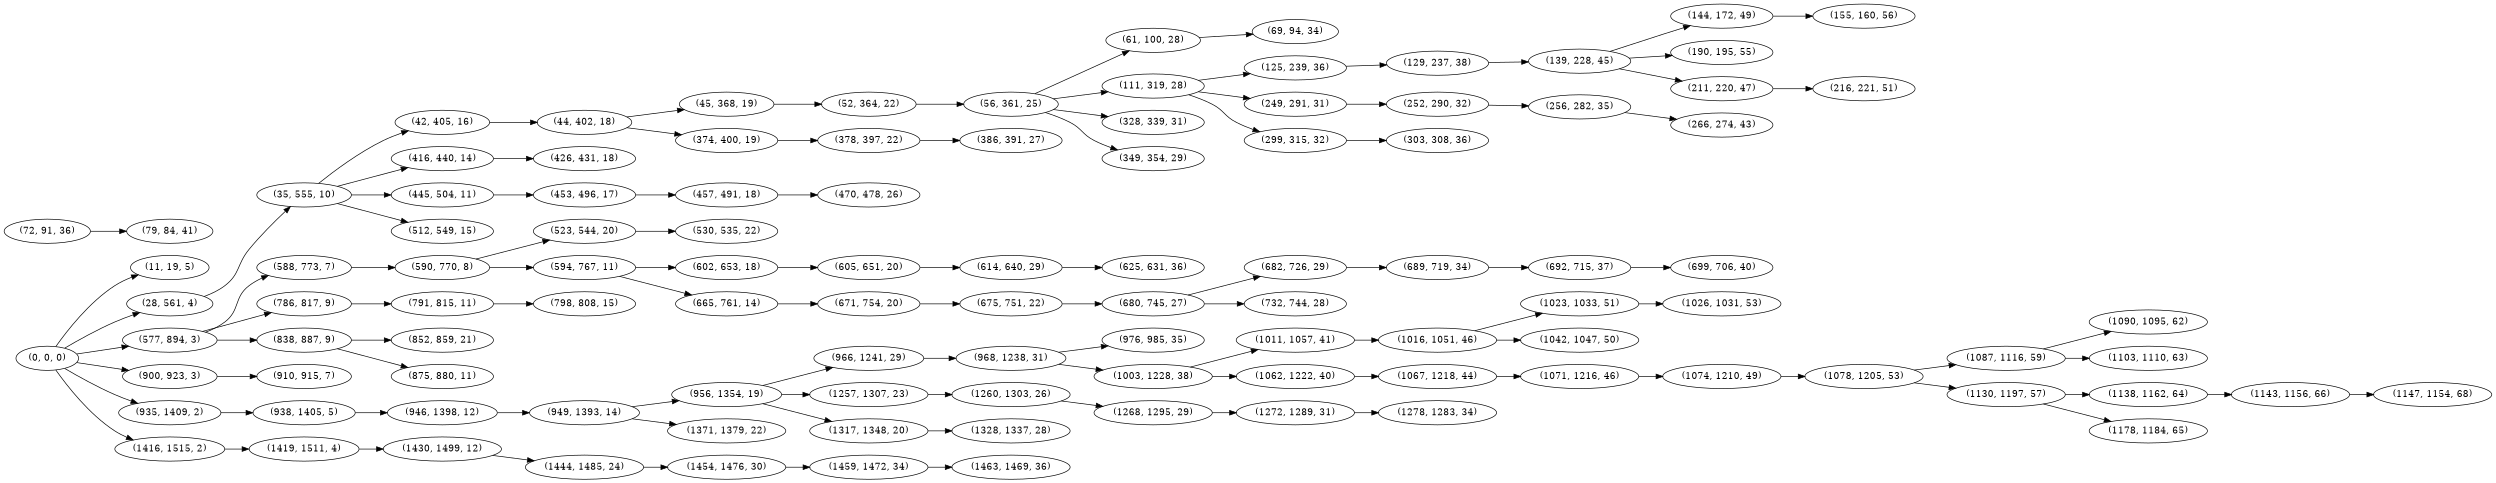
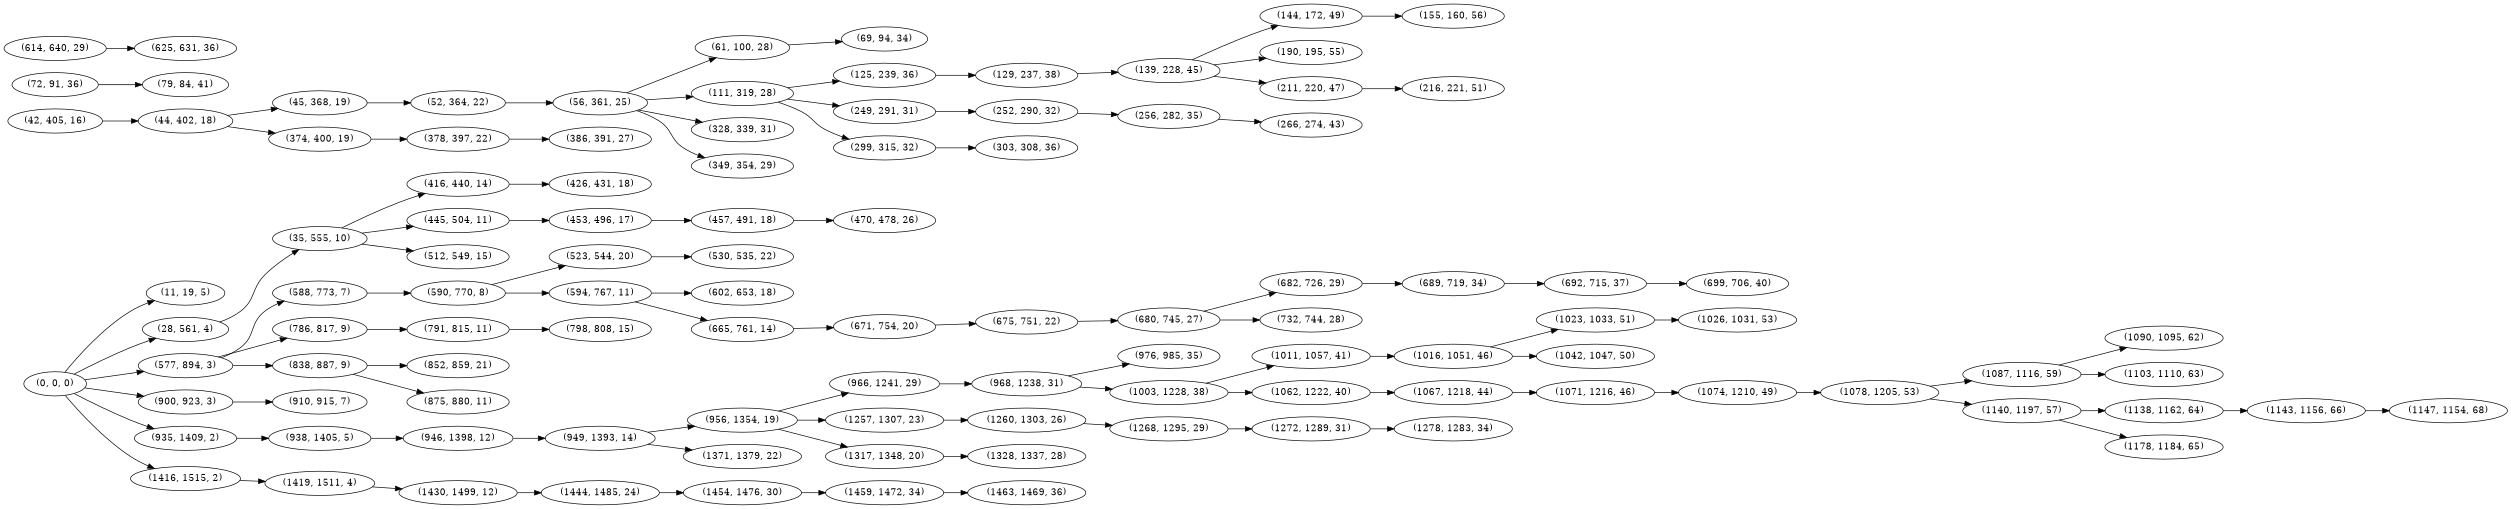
(358, 155) -> none
(869, 268) -> none
(2006, 395) -> (2022, 411)
